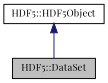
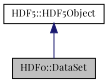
(54, 68) -> (54, 68)
